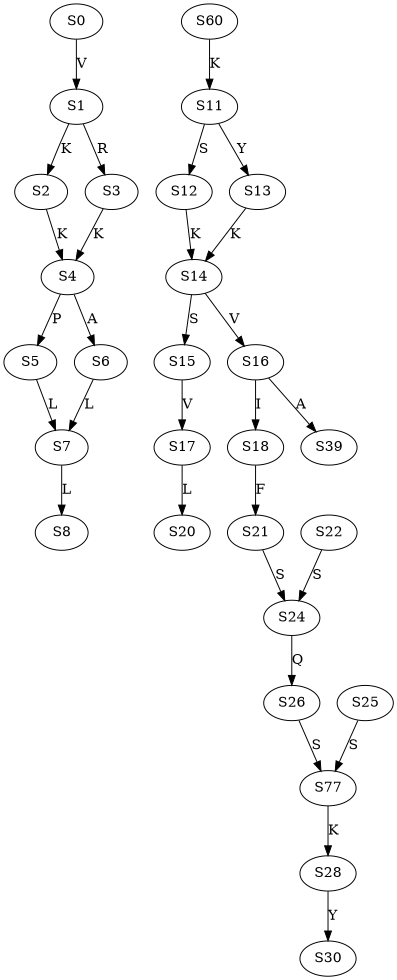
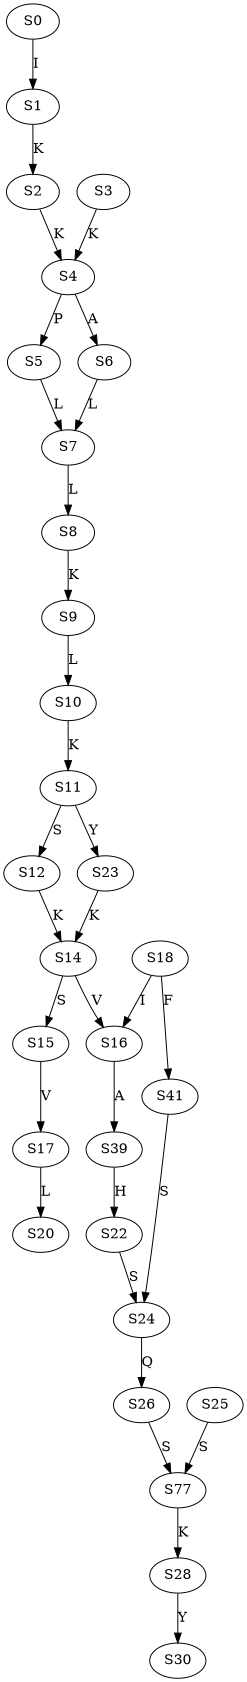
(210, 22) -> (68, 703)
(81, 64) -> (36, 64)
(92, 145) -> none
(258, 192) -> (105, 873)
(256, 400) -> (140, 997)
(256, 533) -> (170, 1097)
none -> (68, 618)
none -> (114, 1187)
